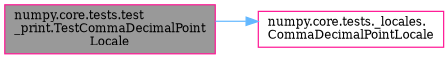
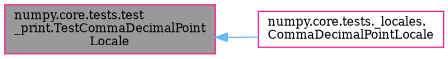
(231, 21) -> (243, 37)
